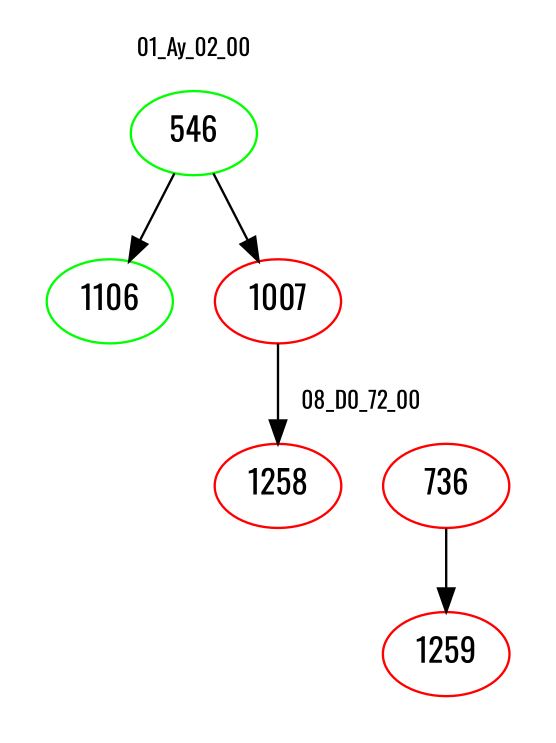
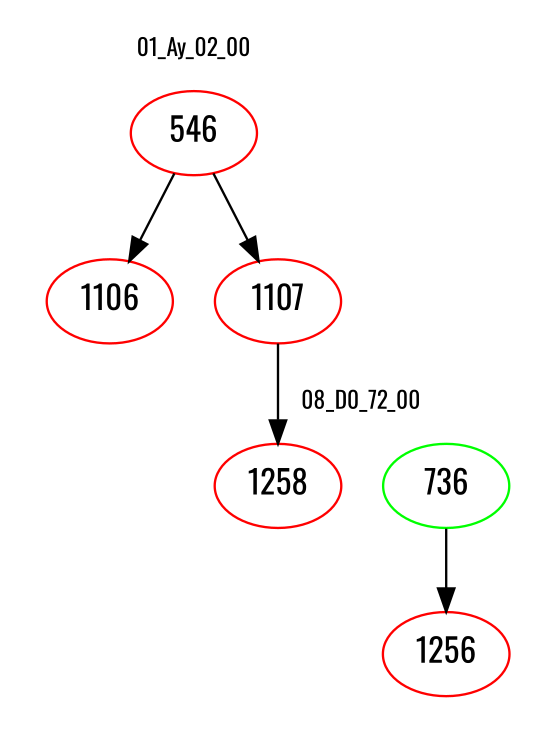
(194, 133) -> (194, 133)
(110, 301) -> (110, 301)
(278, 301) -> (278, 301)
(446, 486) -> (446, 486)
(446, 654) -> (446, 654)
